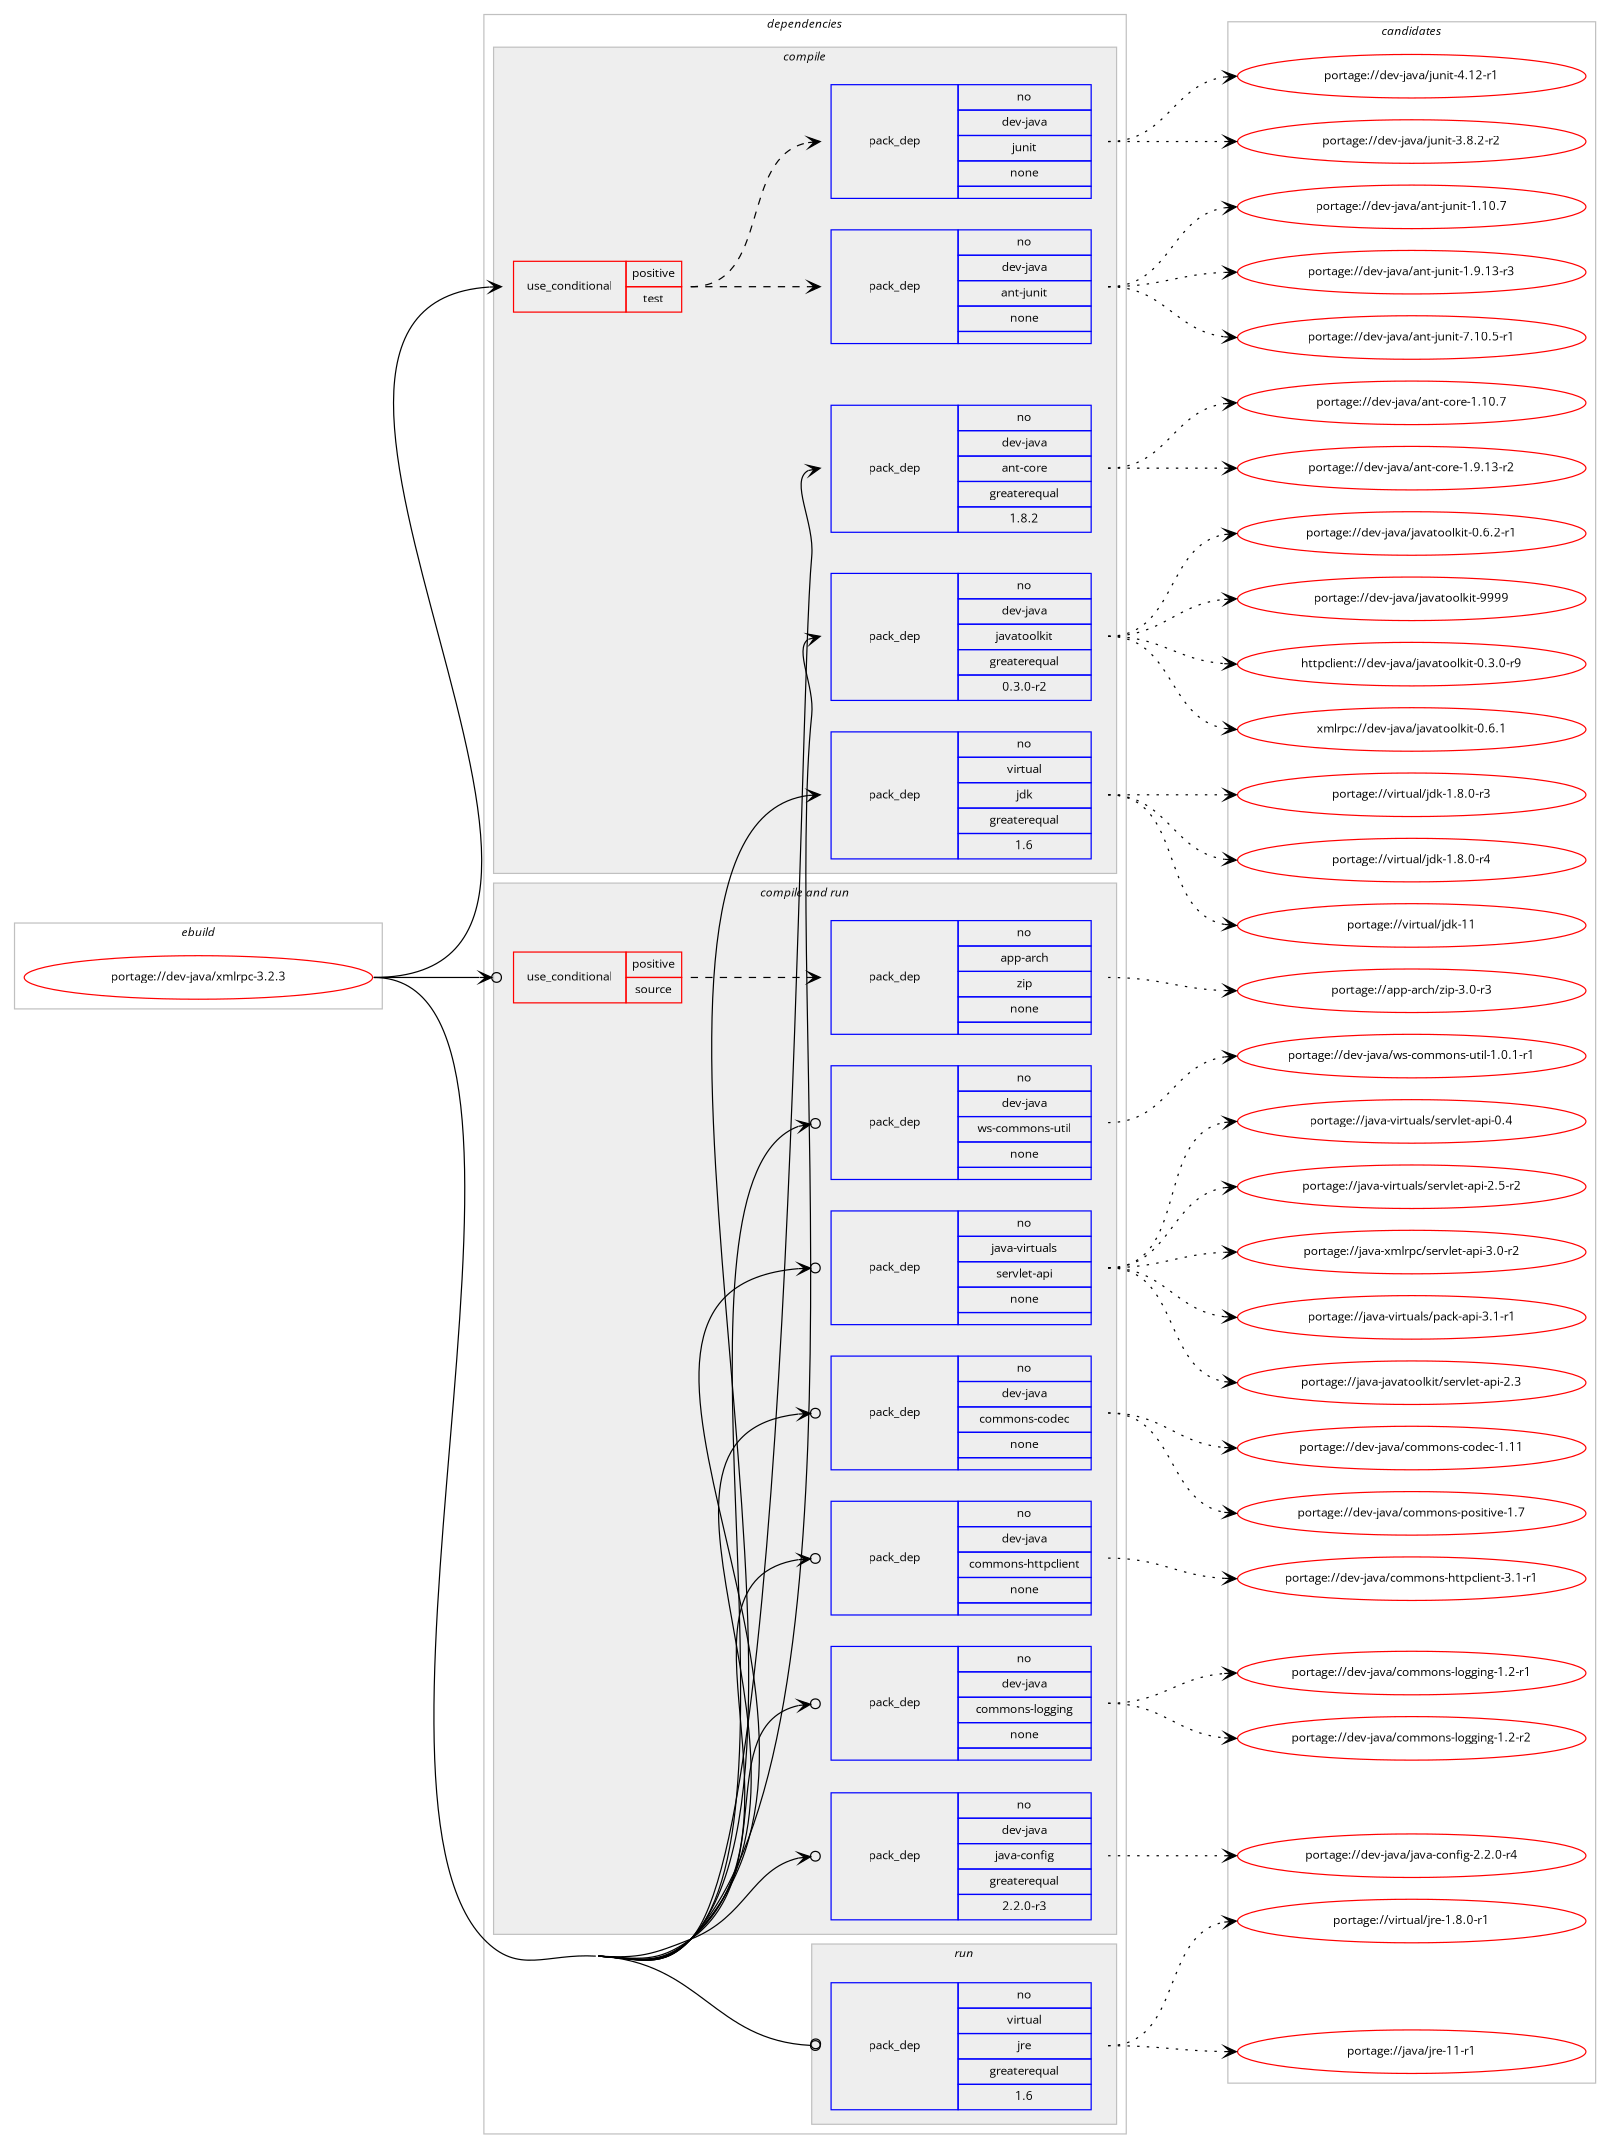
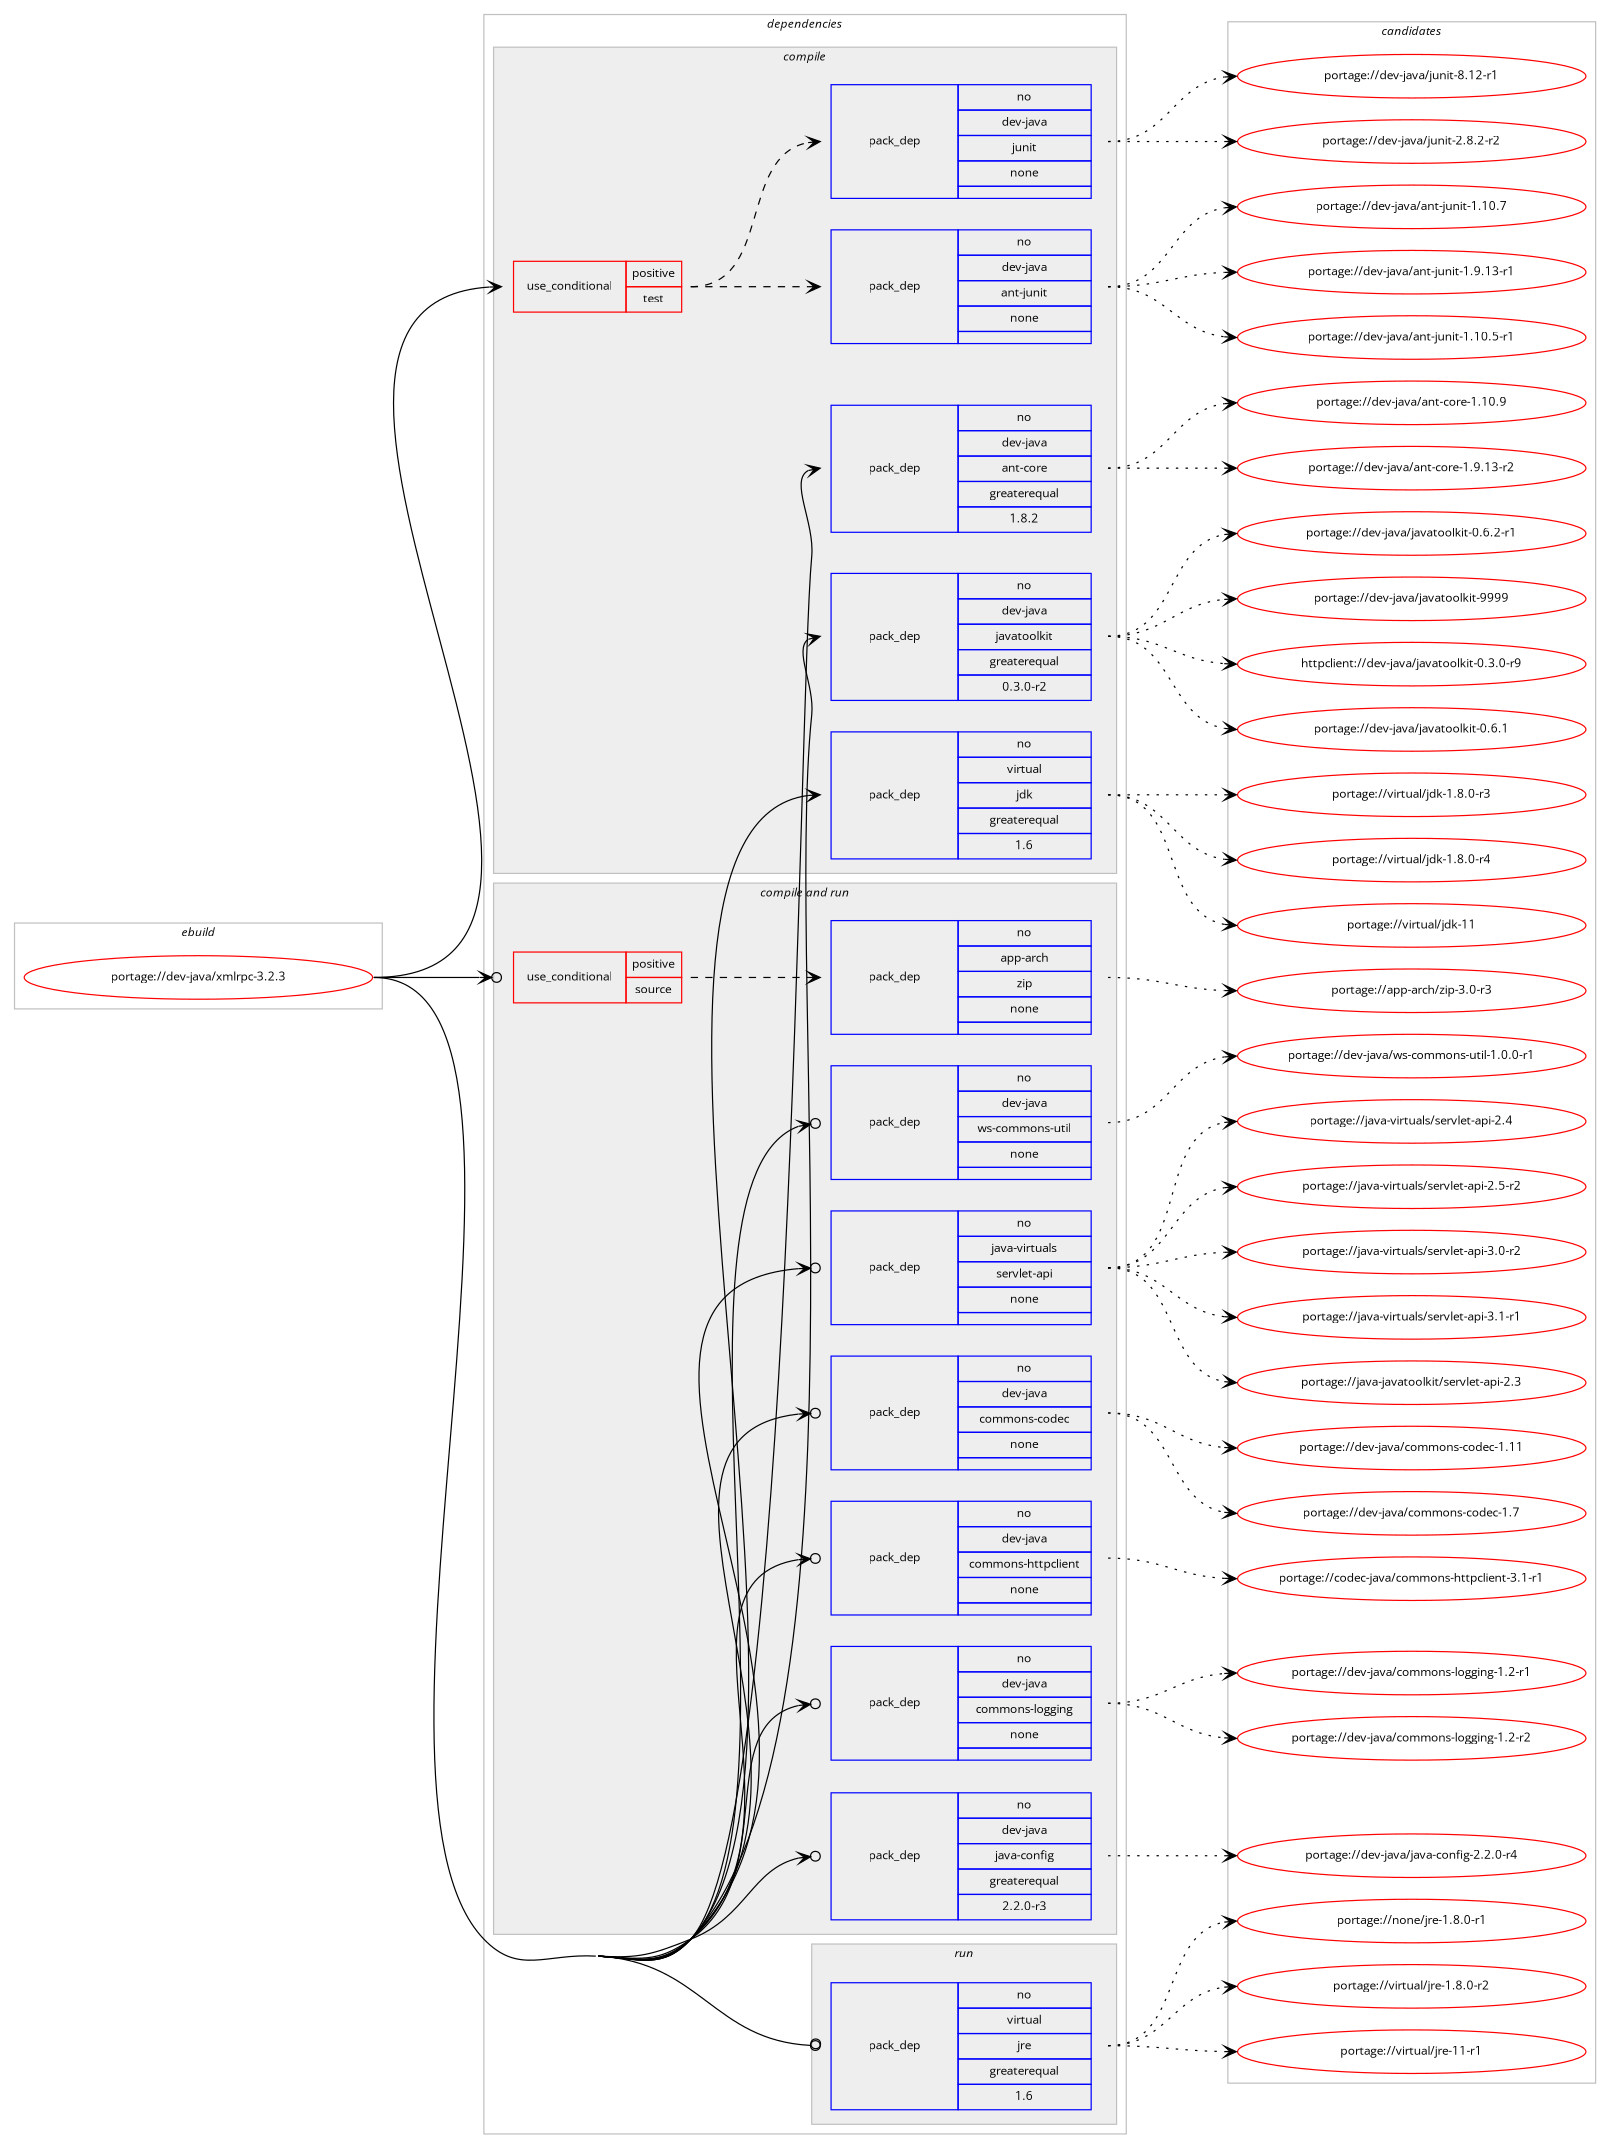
(1412, 76) -> (1412, 76)
(1412, 142) -> (1412, 142)
(1412, 272) -> (1412, 272)
(1412, 338) -> (1412, 338)
(1412, 403) -> (1412, 403)
(1412, 729) -> (1412, 729)
(1412, 1056) -> (1412, 1056)
(1412, 1121) -> (1412, 1121)
(1412, 1252) -> (1412, 1252)
(1412, 1317) -> (1412, 1317)
(1412, 1513) -> (1412, 1513)
(1412, 1579) -> (1412, 1579)
(1412, 1921) -> (1412, 1921)
none -> (1412, 1986)
(1412, 2052) -> (1412, 2052)
